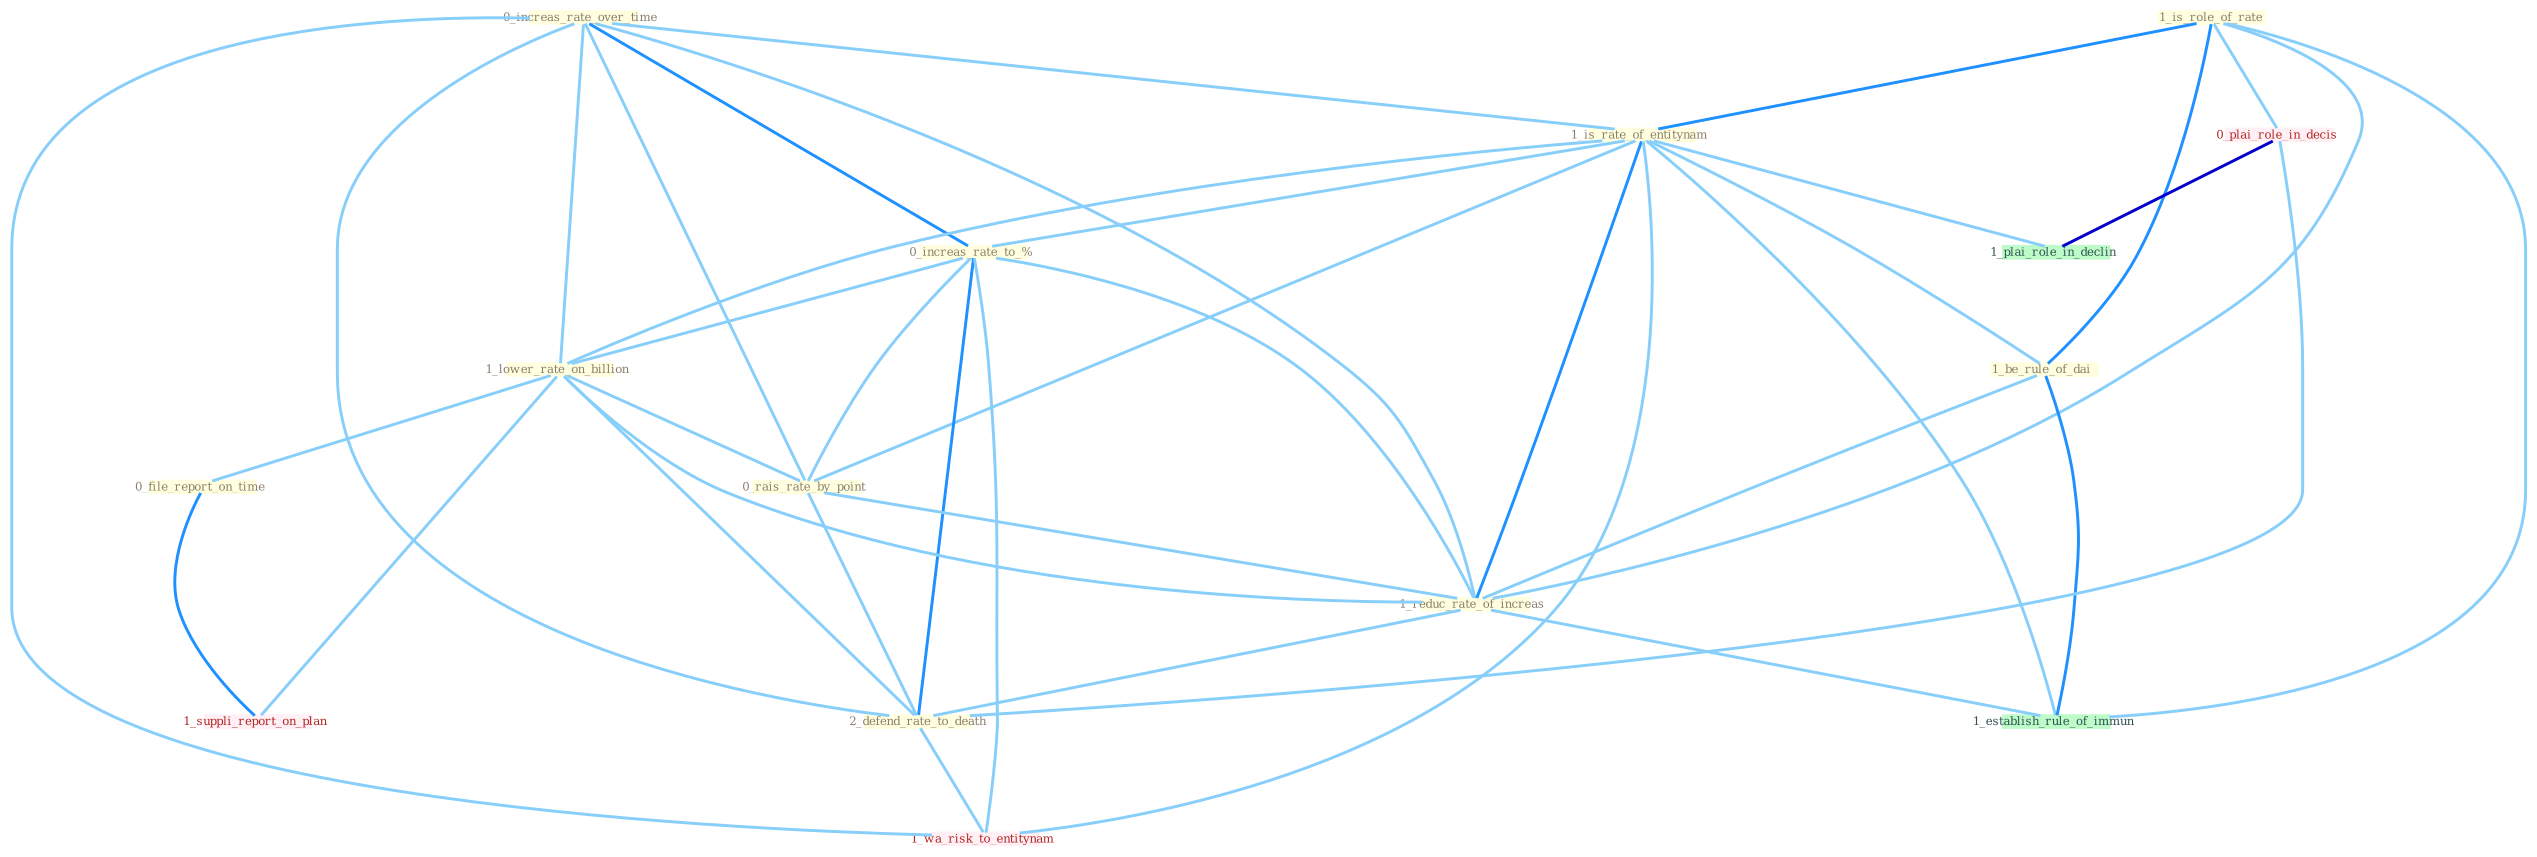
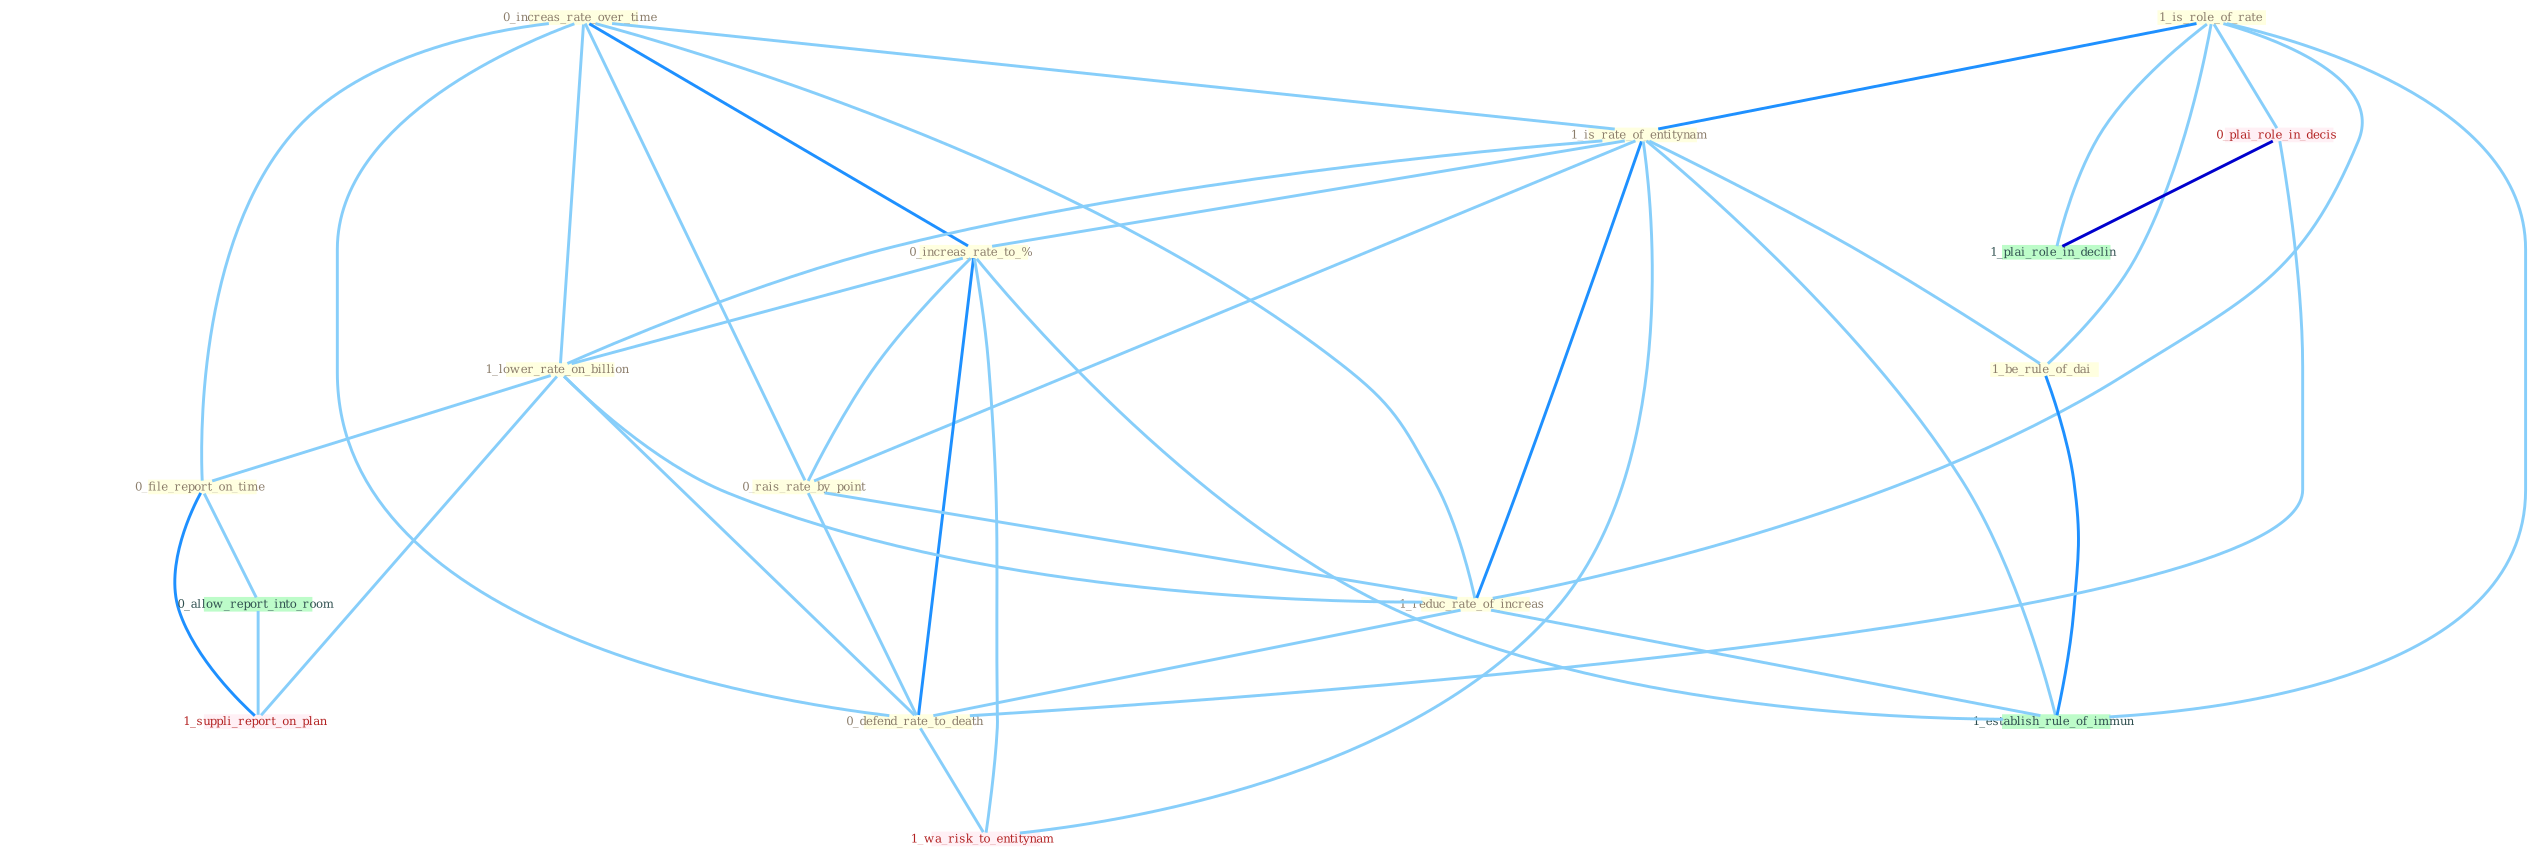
(1849, 194) -> (2110, 120)
(2151, 226) -> (2151, 226)
(1285, 358) -> (1456, 634)
(684, 428) -> none
(1759, 485) -> none
none -> (258, 604)
(13, 609) -> (269, 167)
(918, 722) -> (918, 722)
